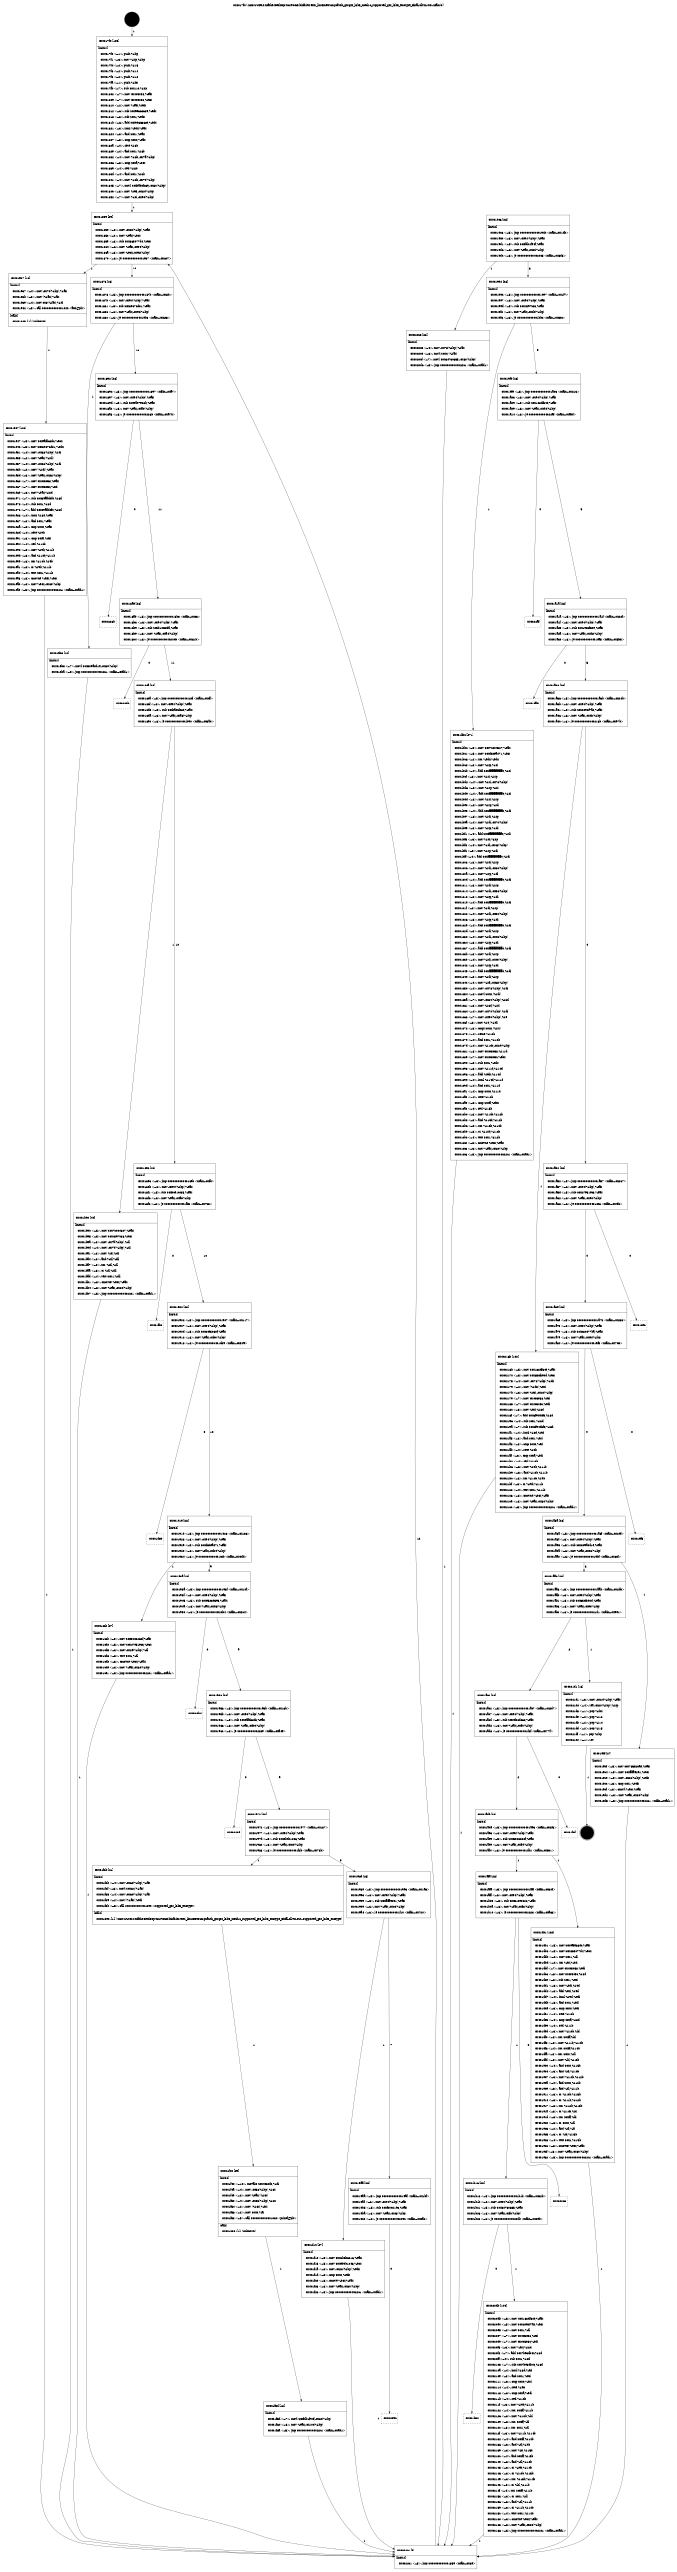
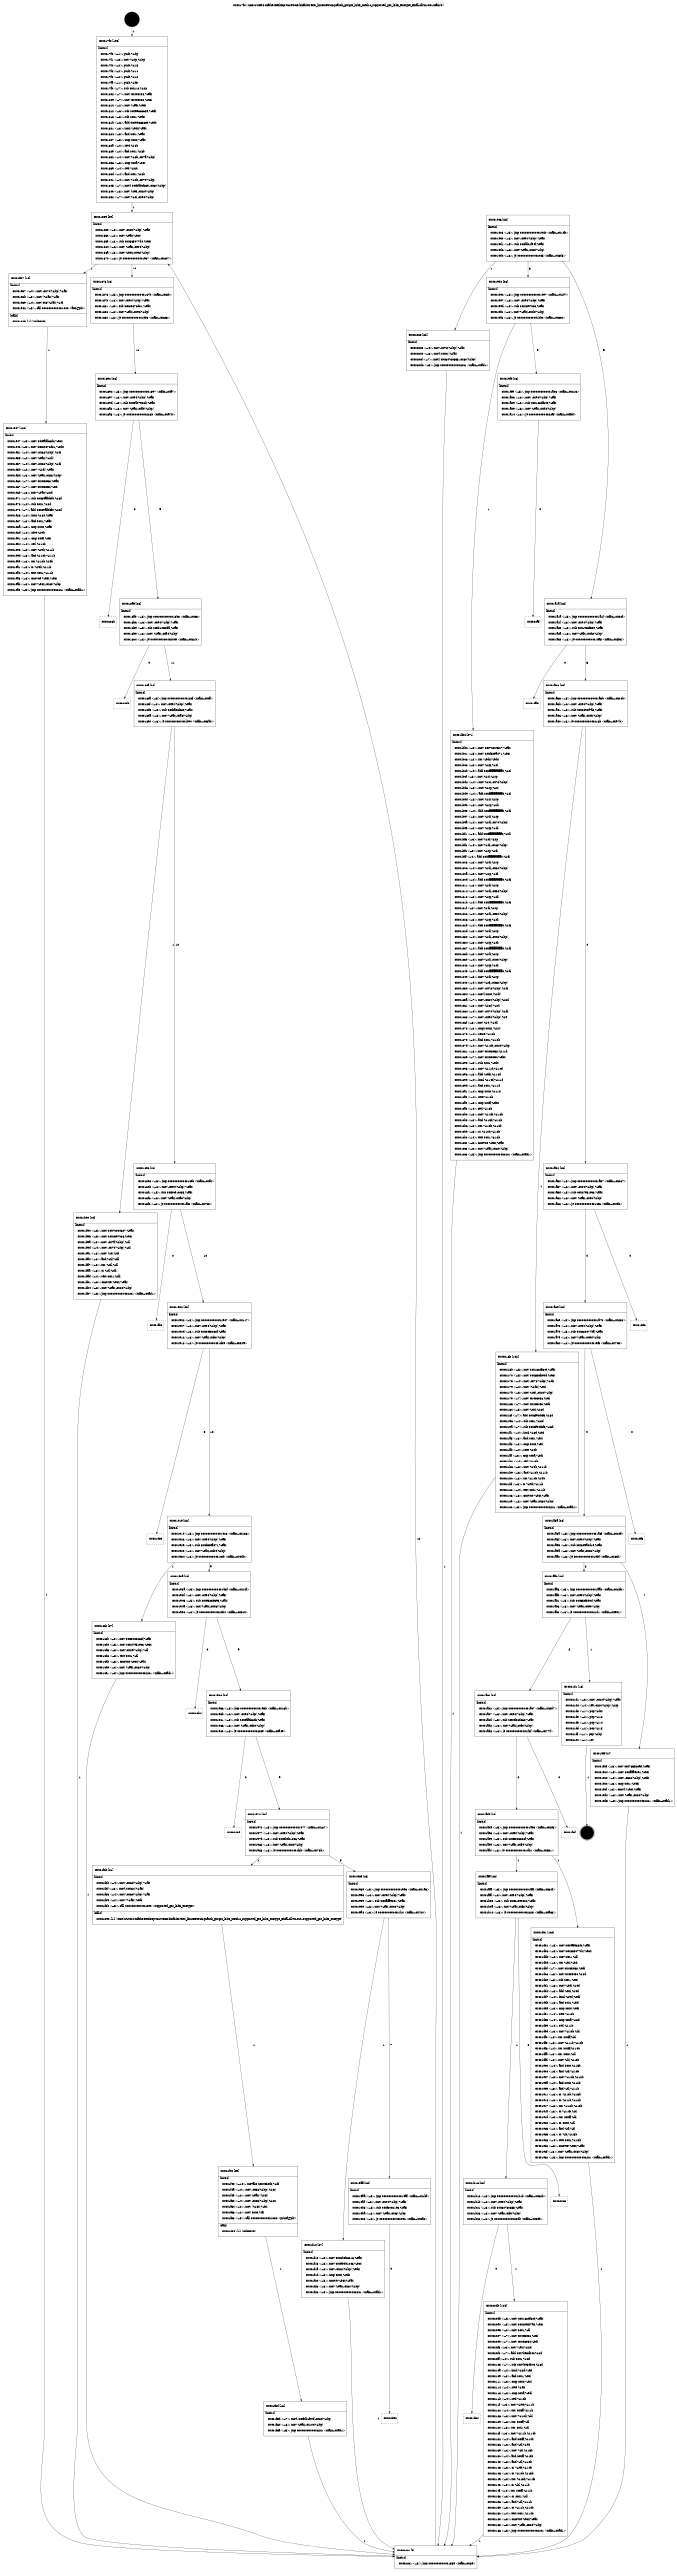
(160, 509) -> (160, 509)
(562, 509) -> (607, 425)
(89, 663) -> none
